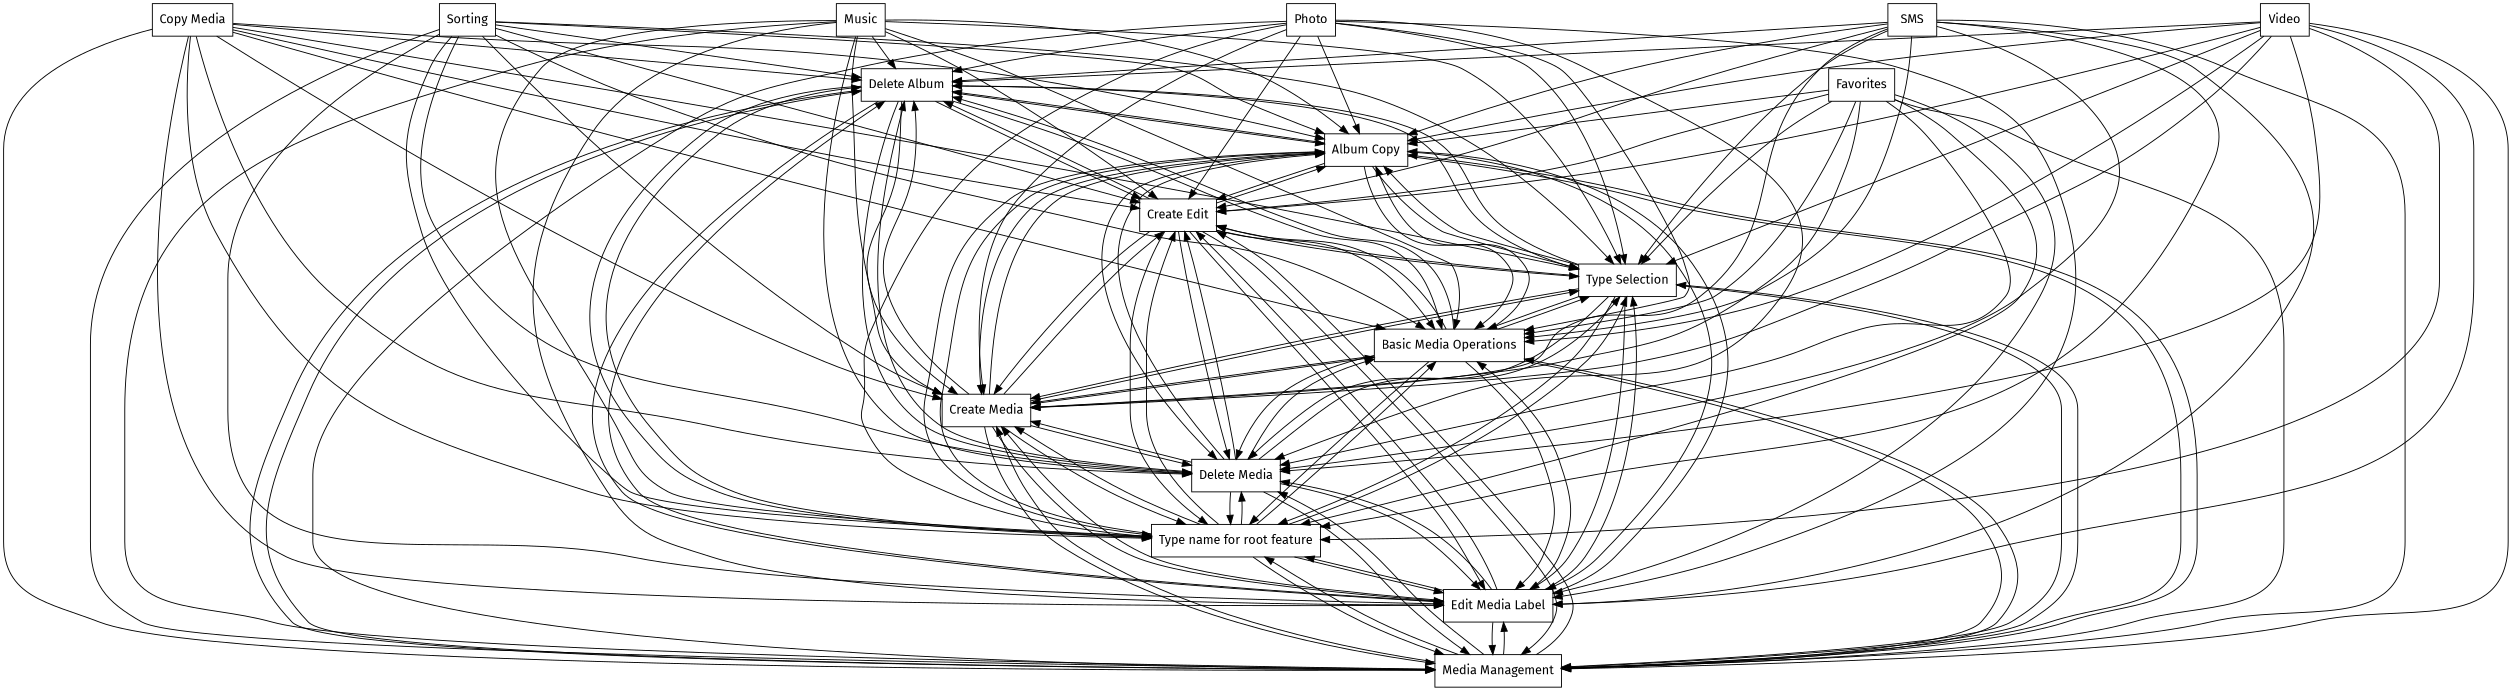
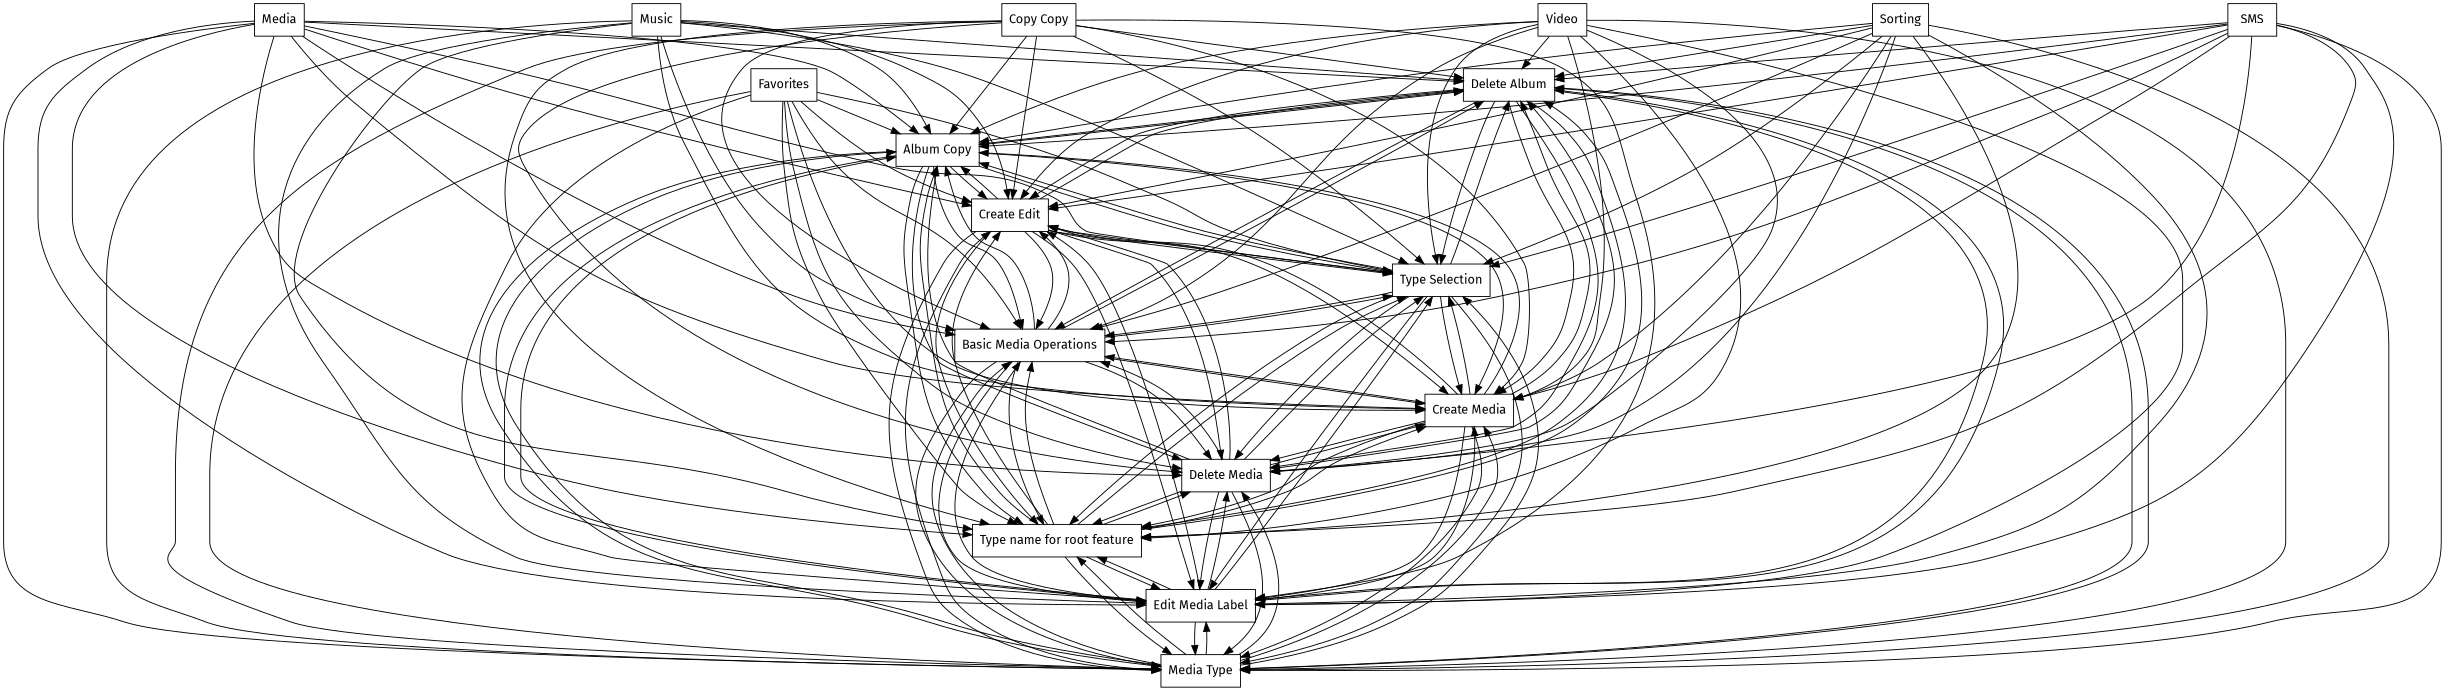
(193, 20) -> (1039, 20)
(1311, 20) -> (279, 20)
(851, 363) -> none
(1498, 671) -> (1201, 671)
